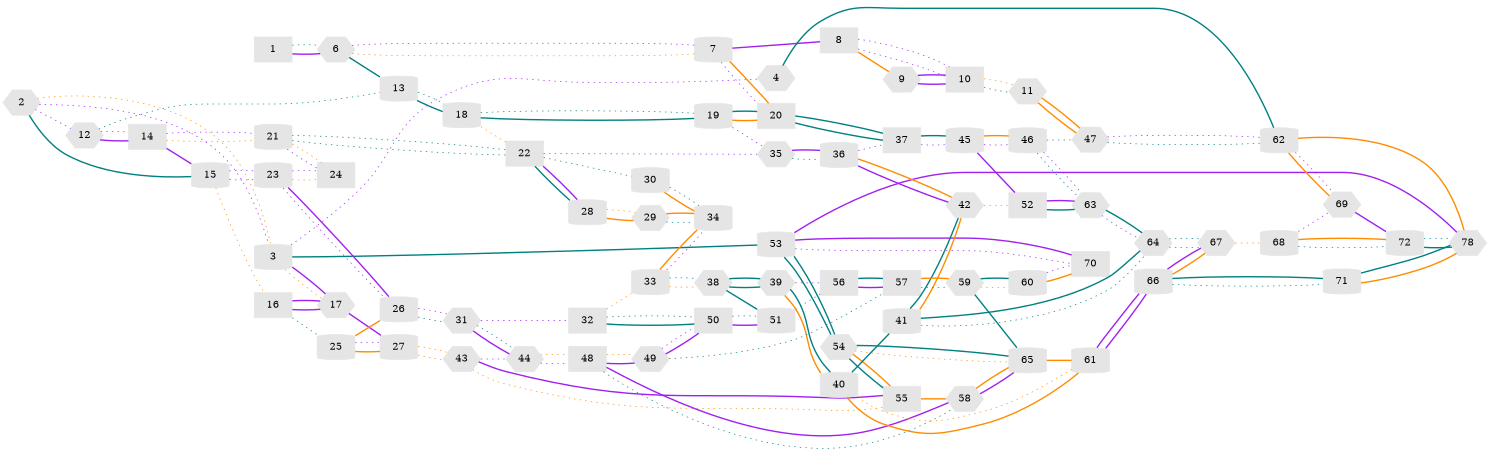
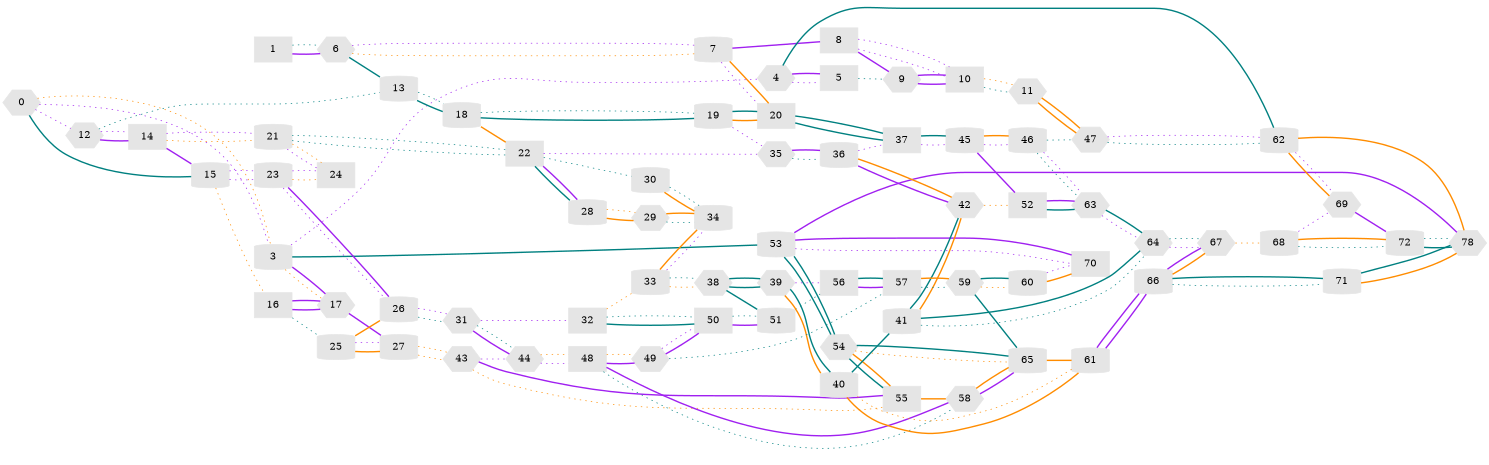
(874, 62) -> (874, 62)
none -> (839, 78)
(22, 103) -> (22, 103)
(493, 134) -> (493, 134)
